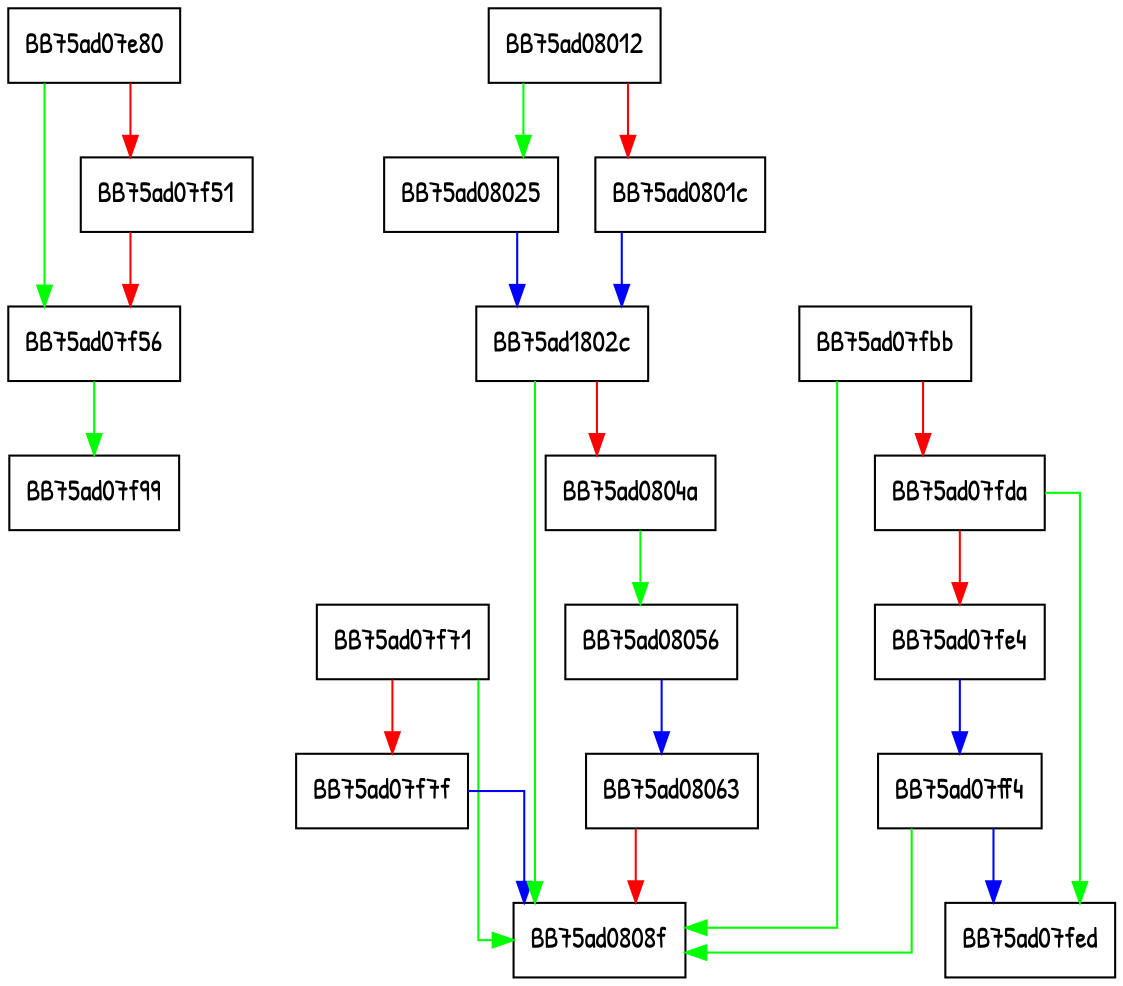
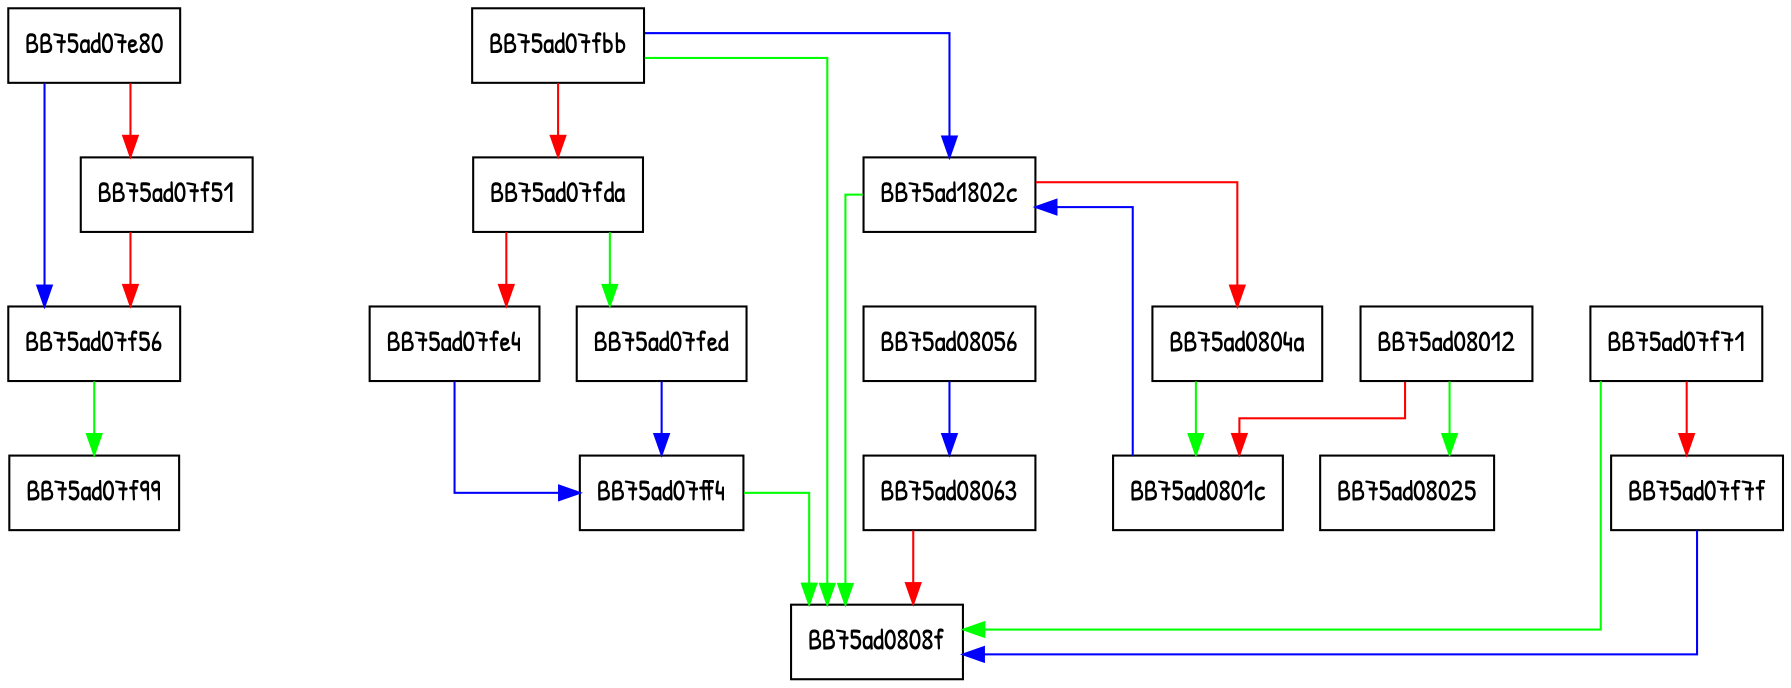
(45, 184) -> (45, 184)
(517, 259) -> (849, 33)
(640, 557) -> (1196, 408)
(993, 855) -> (662, 408)
